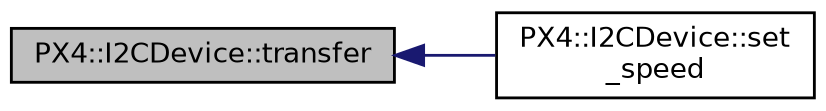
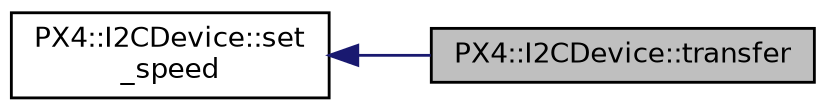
(460, 55) -> (394, 55)
